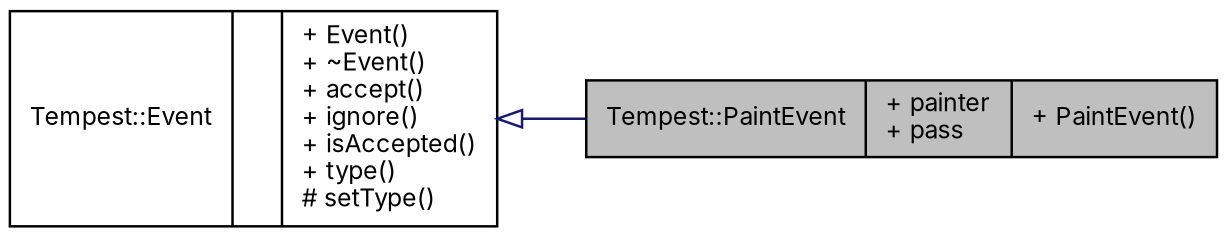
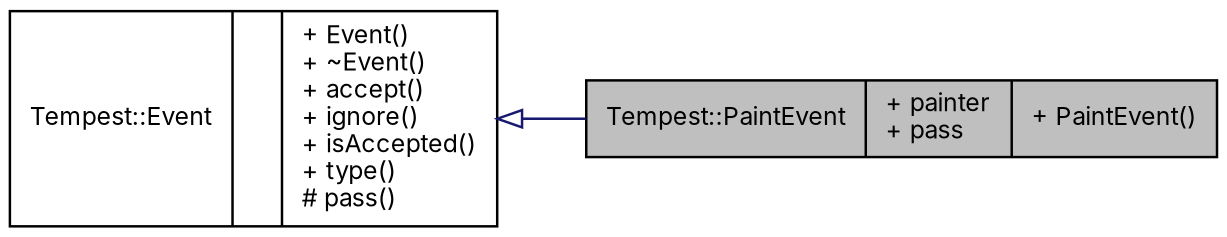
(370, 199) -> (350, 199)
